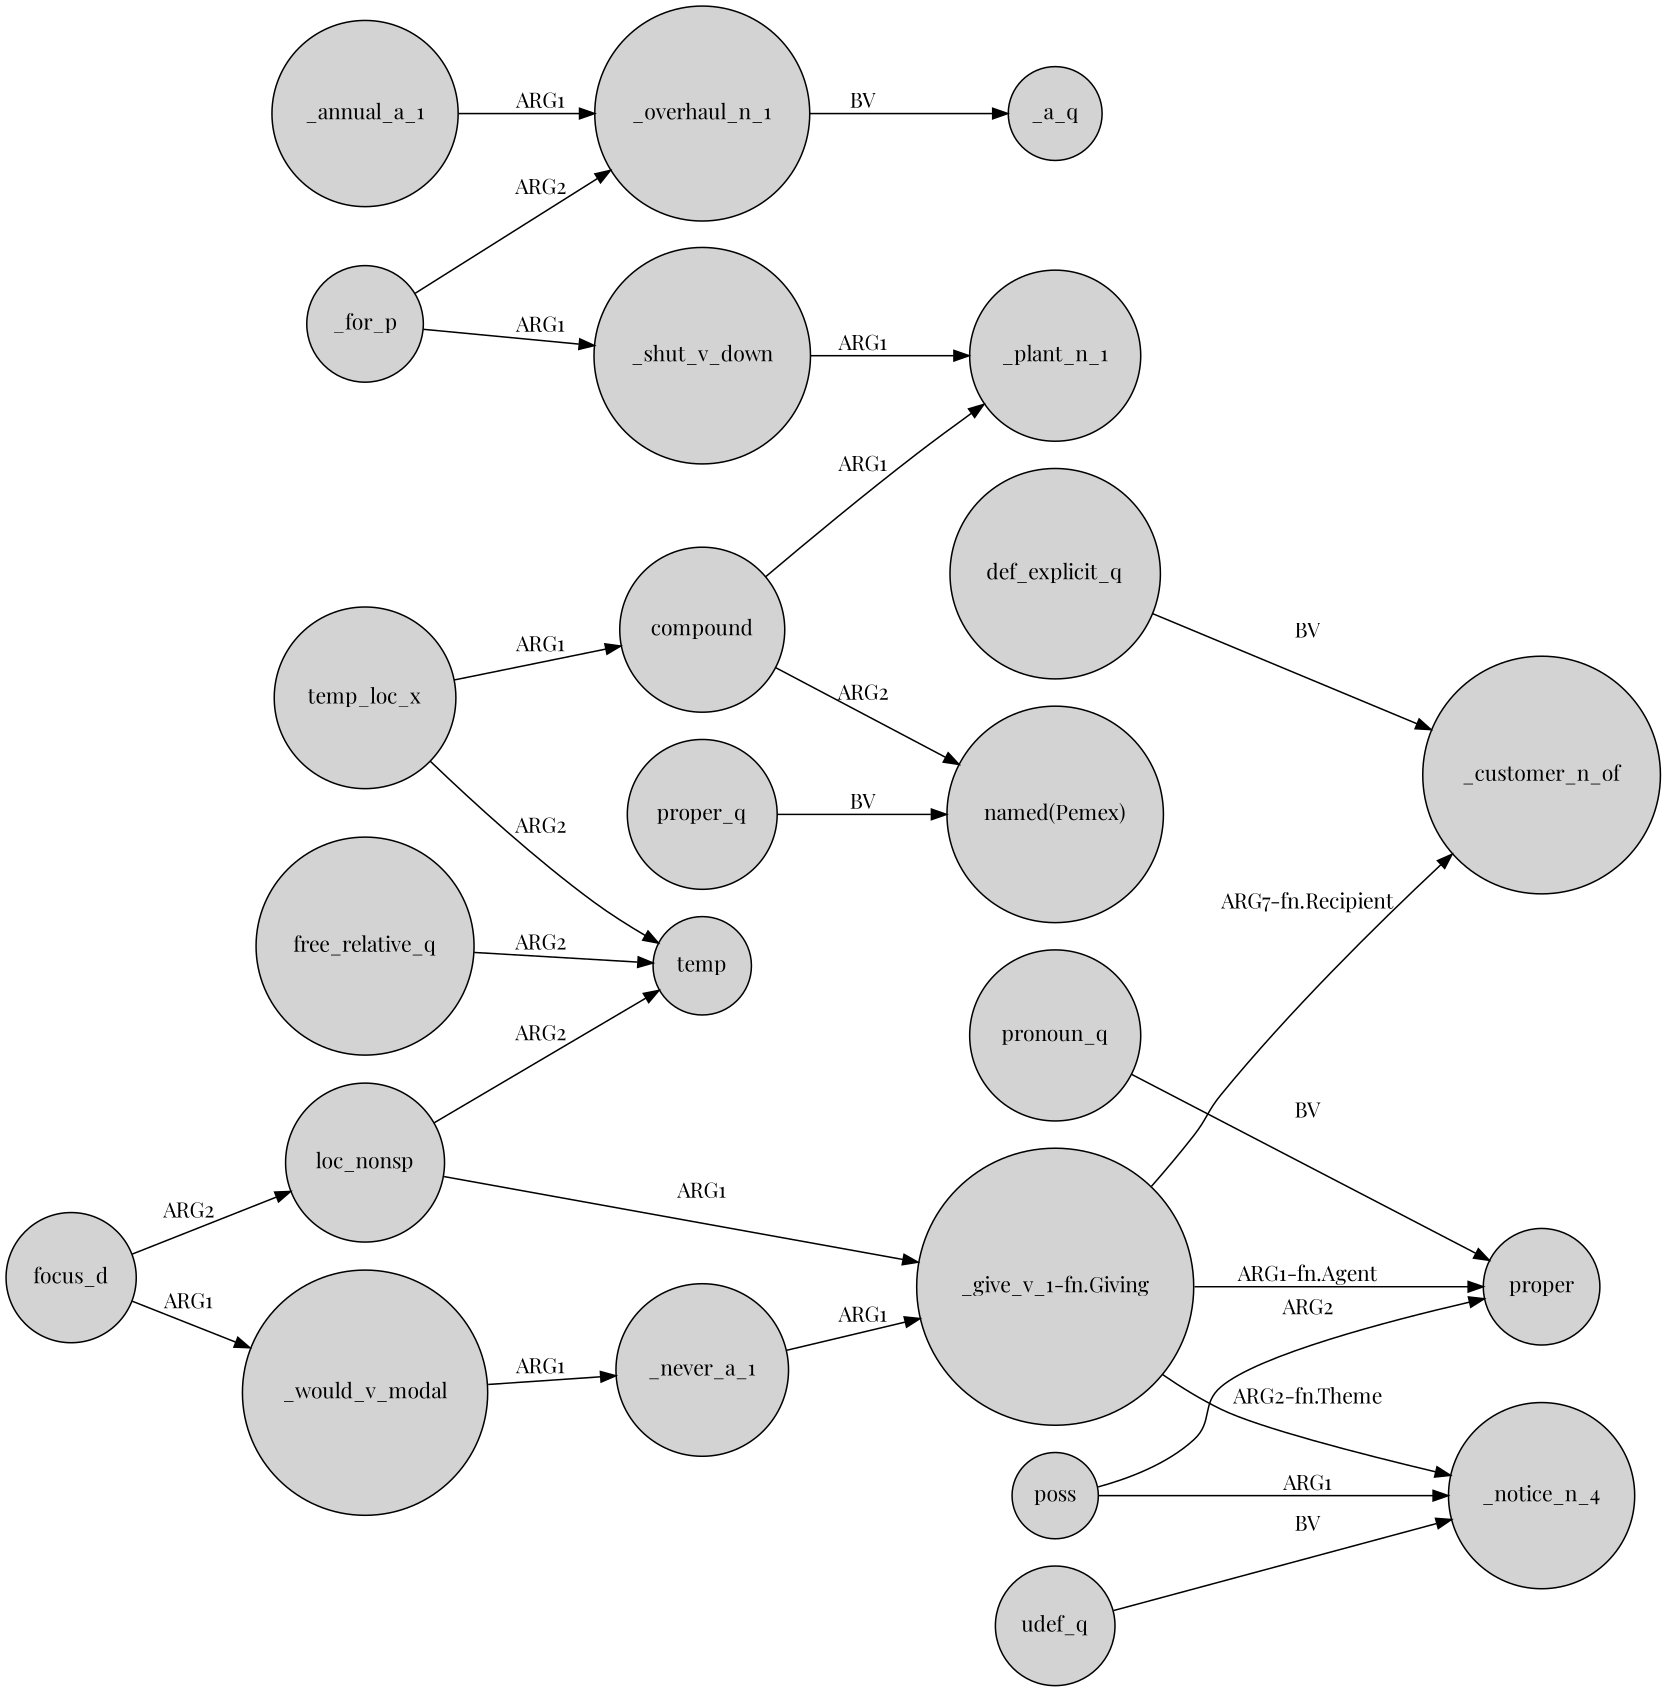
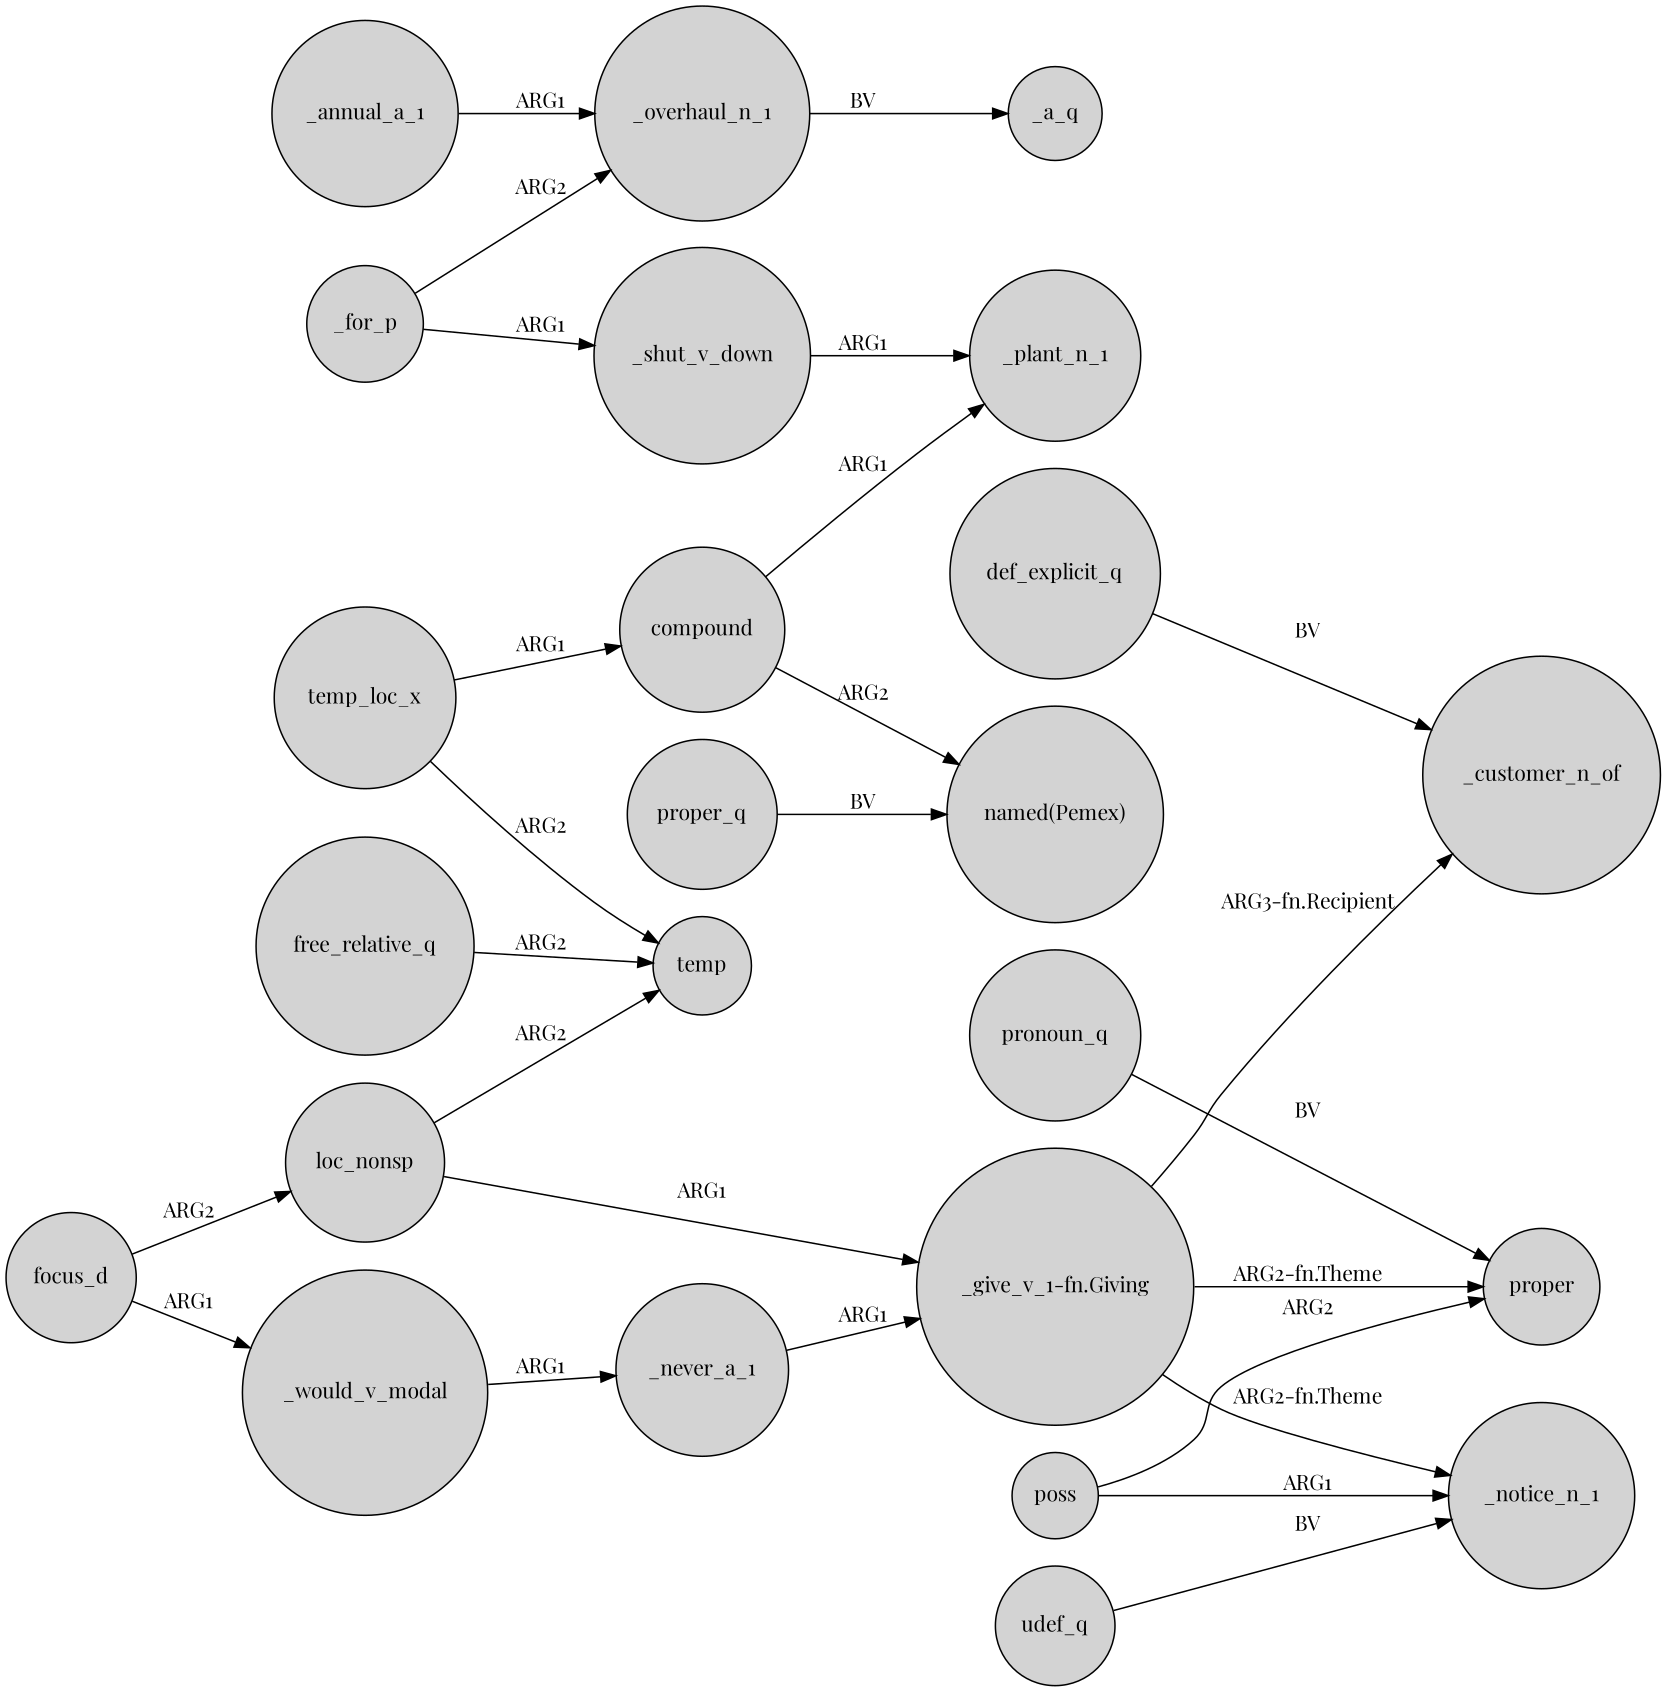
(1308, 903) -> (1308, 903)
(1308, 1275) -> (1308, 1275)
(1542, 1496) -> (1542, 1496)
